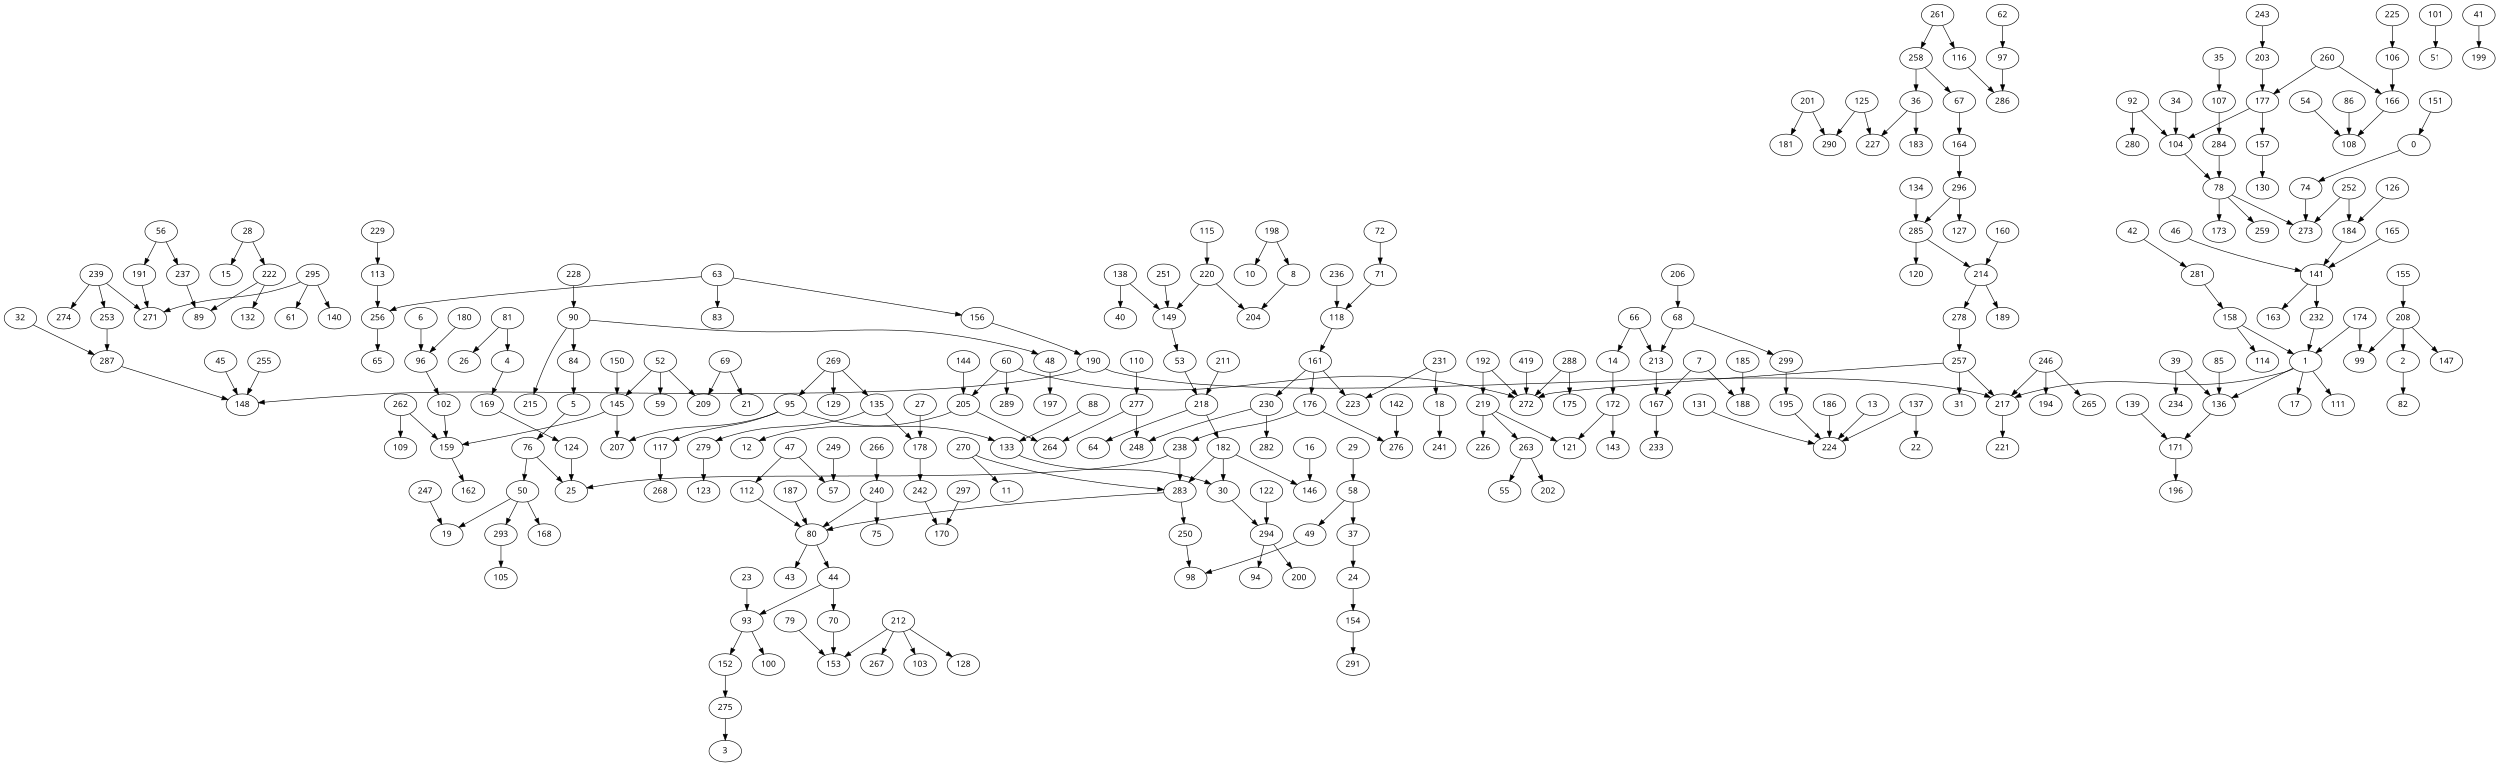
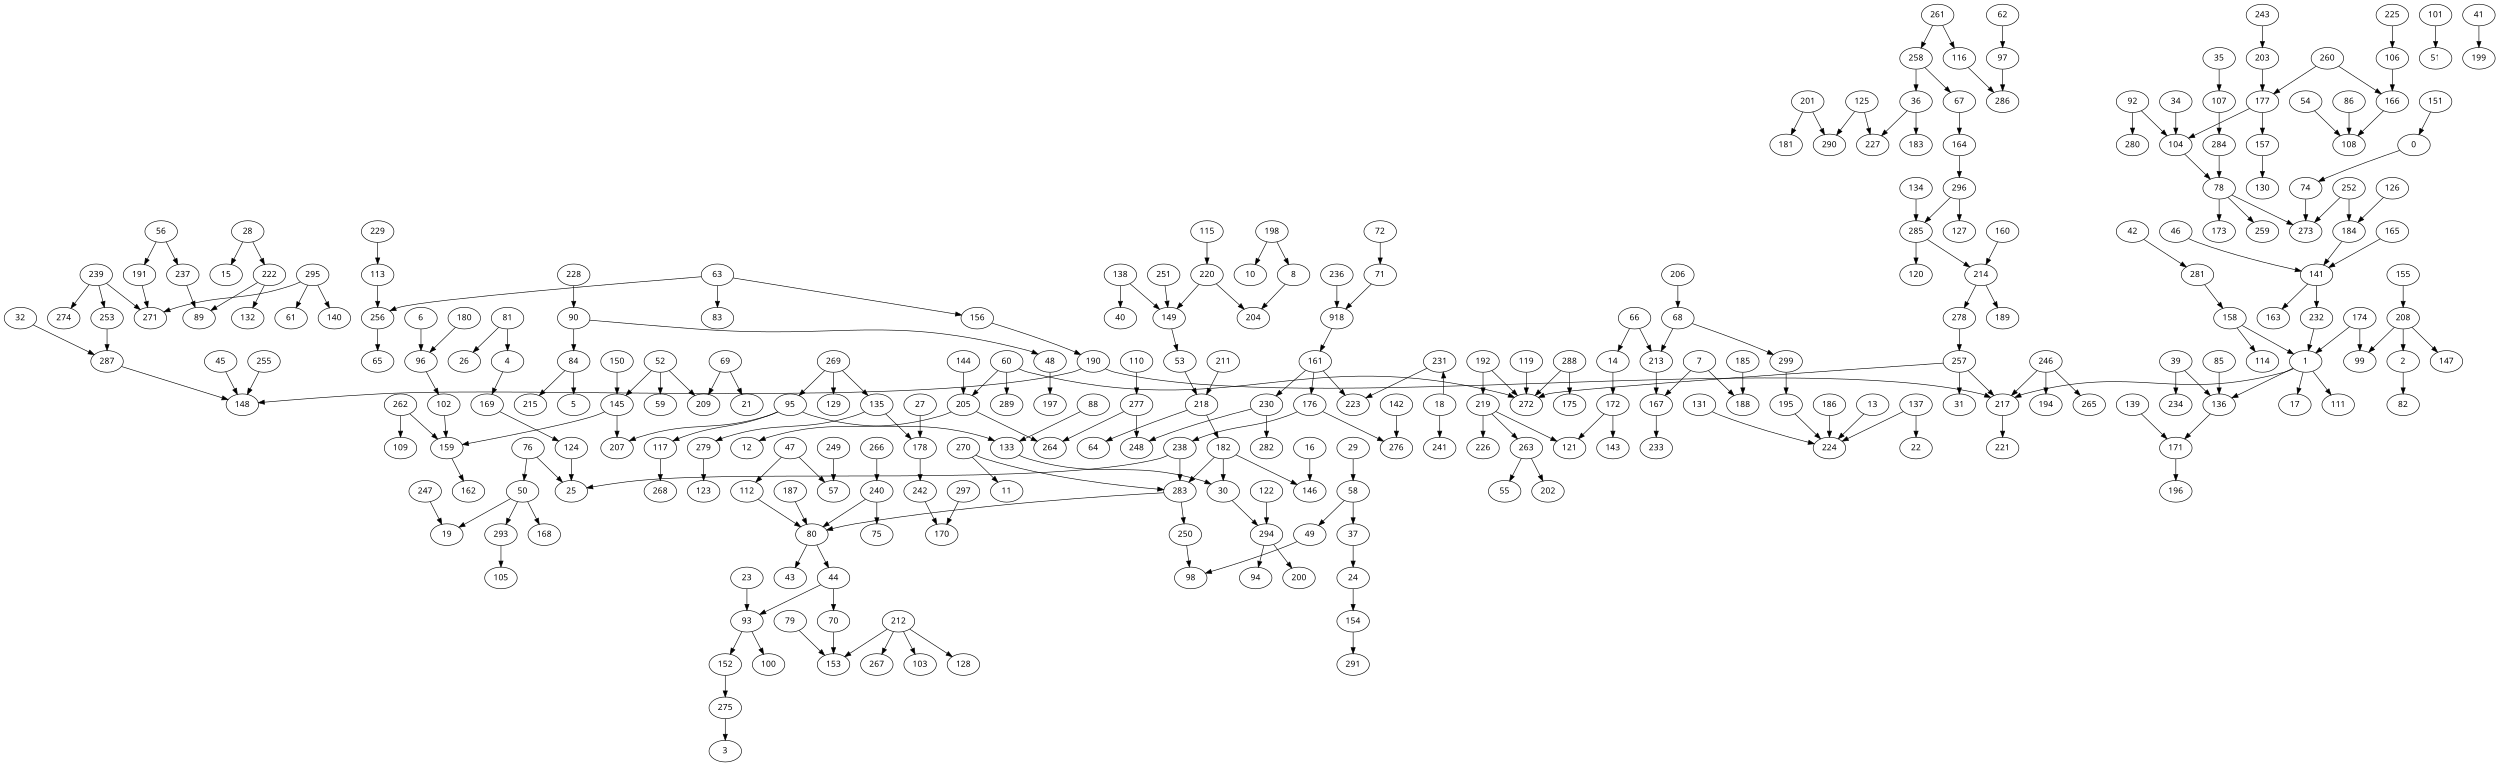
(1337, 318) -> (1337, 318)
(549, 357) -> (554, 381)
(1526, 361) -> (1526, 361)
(1436, 377) -> (1444, 390)
(556, 422) -> none
